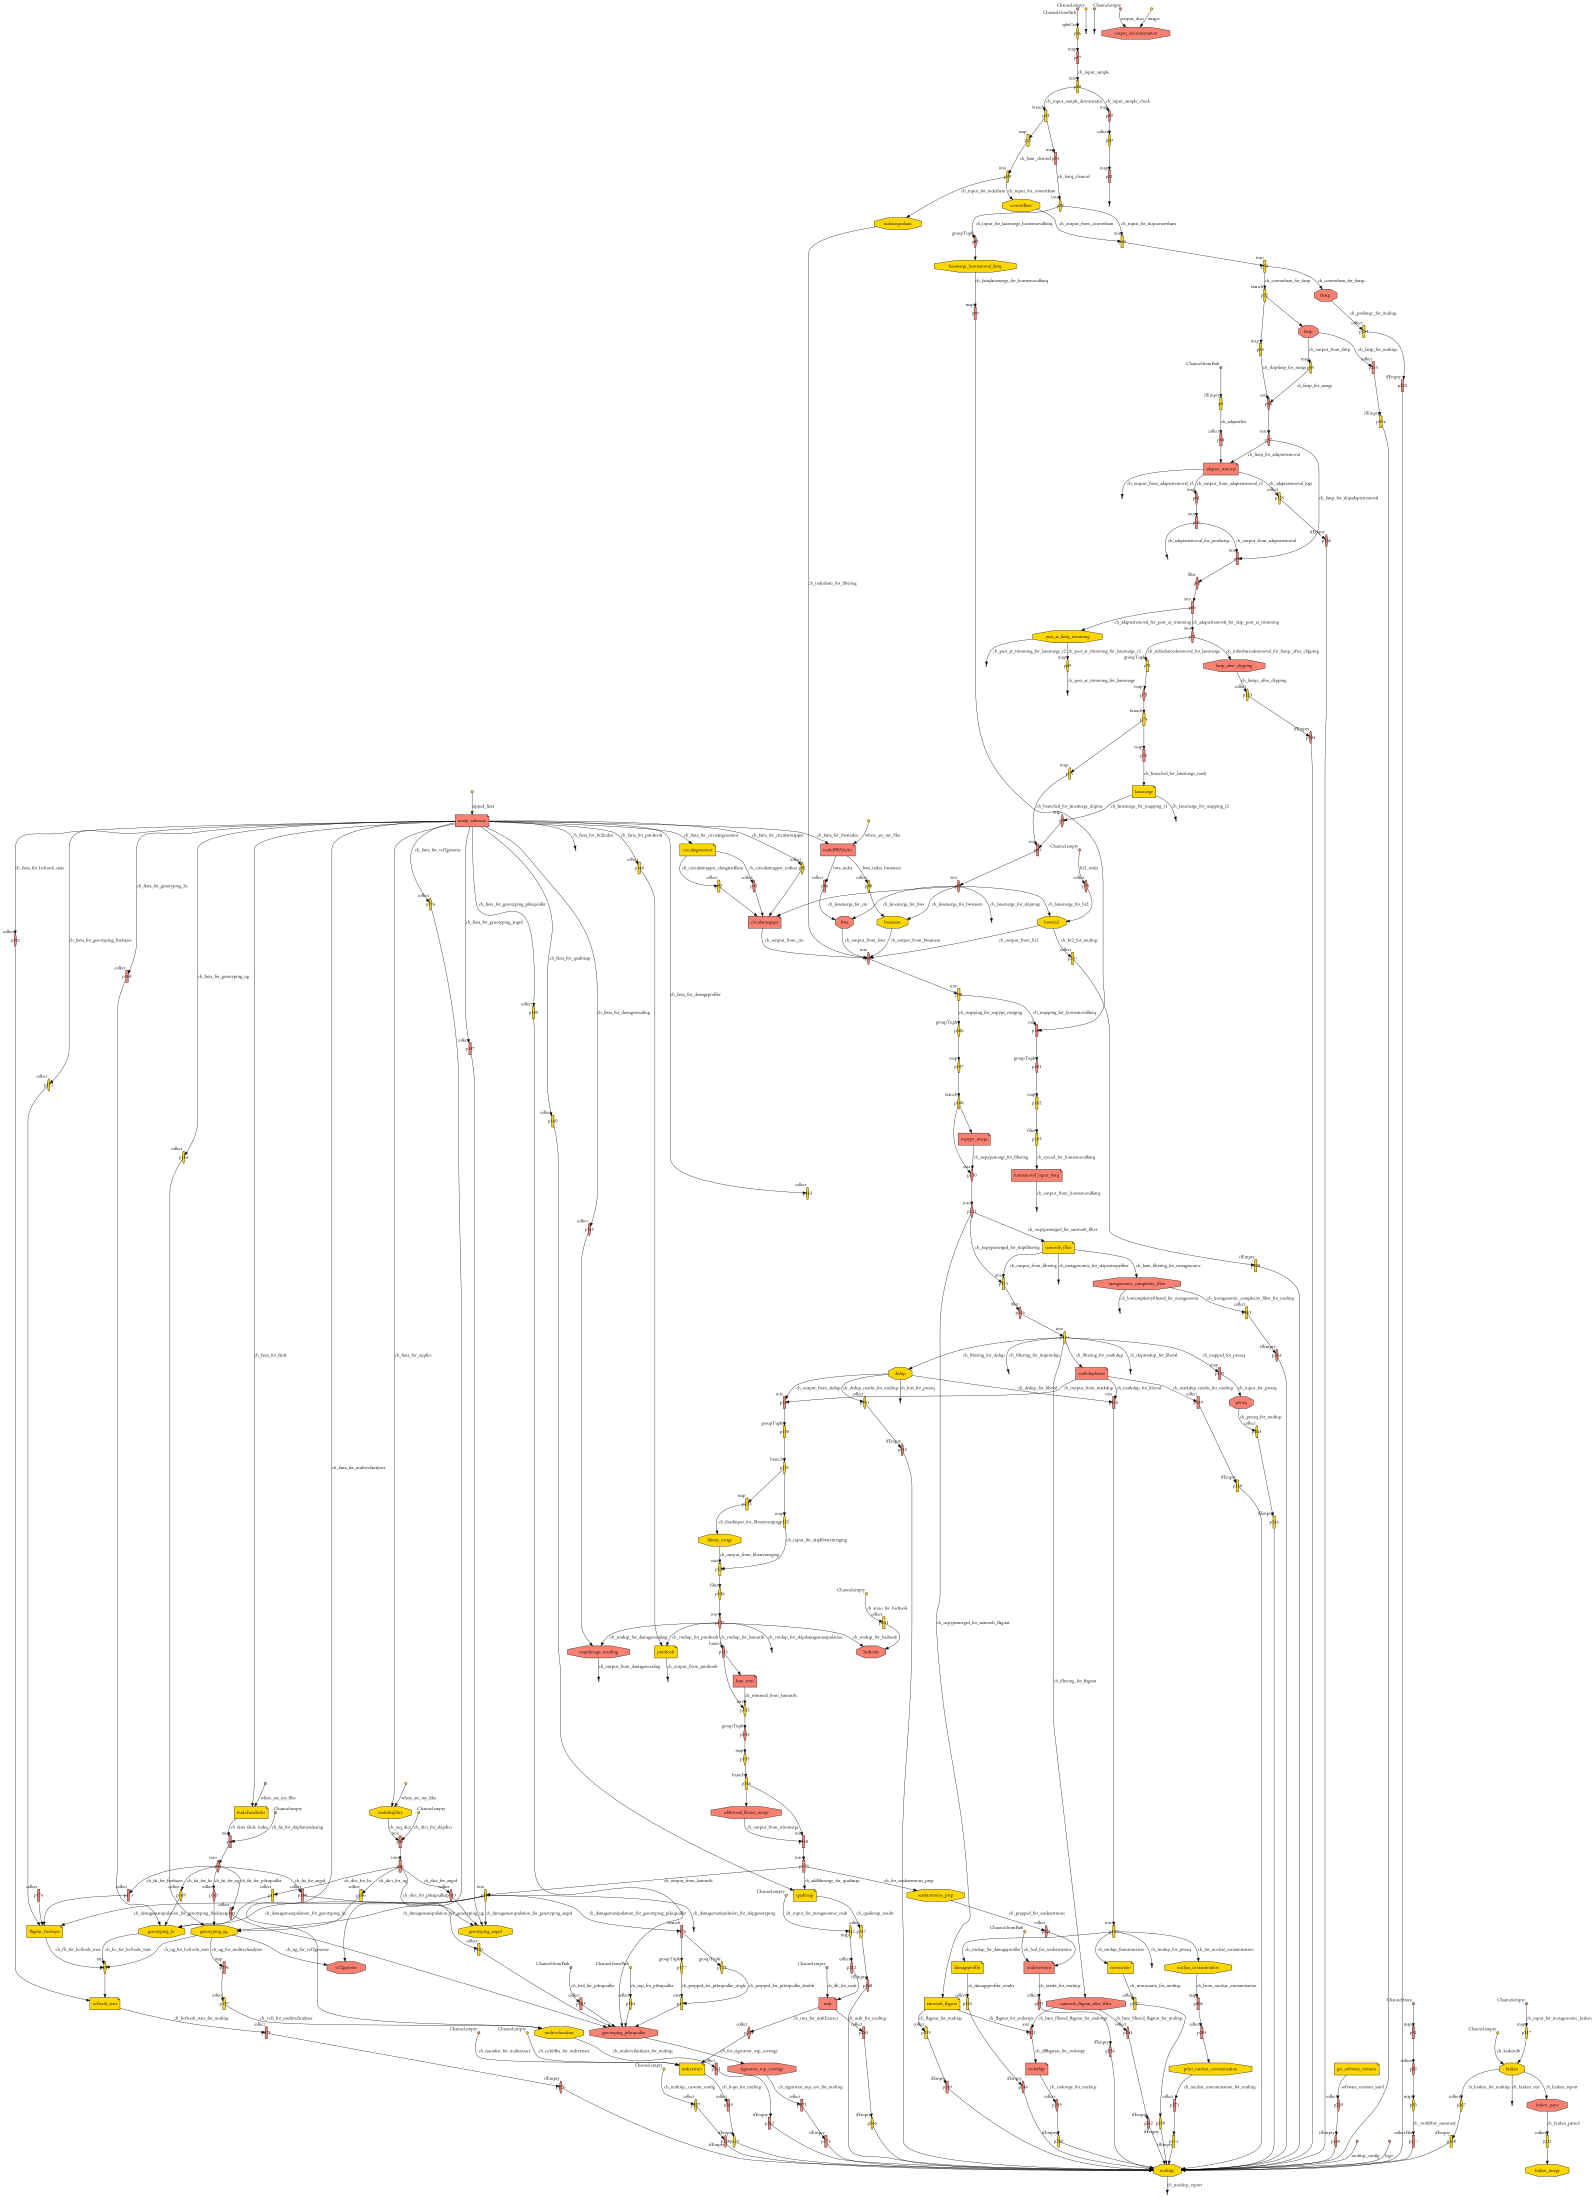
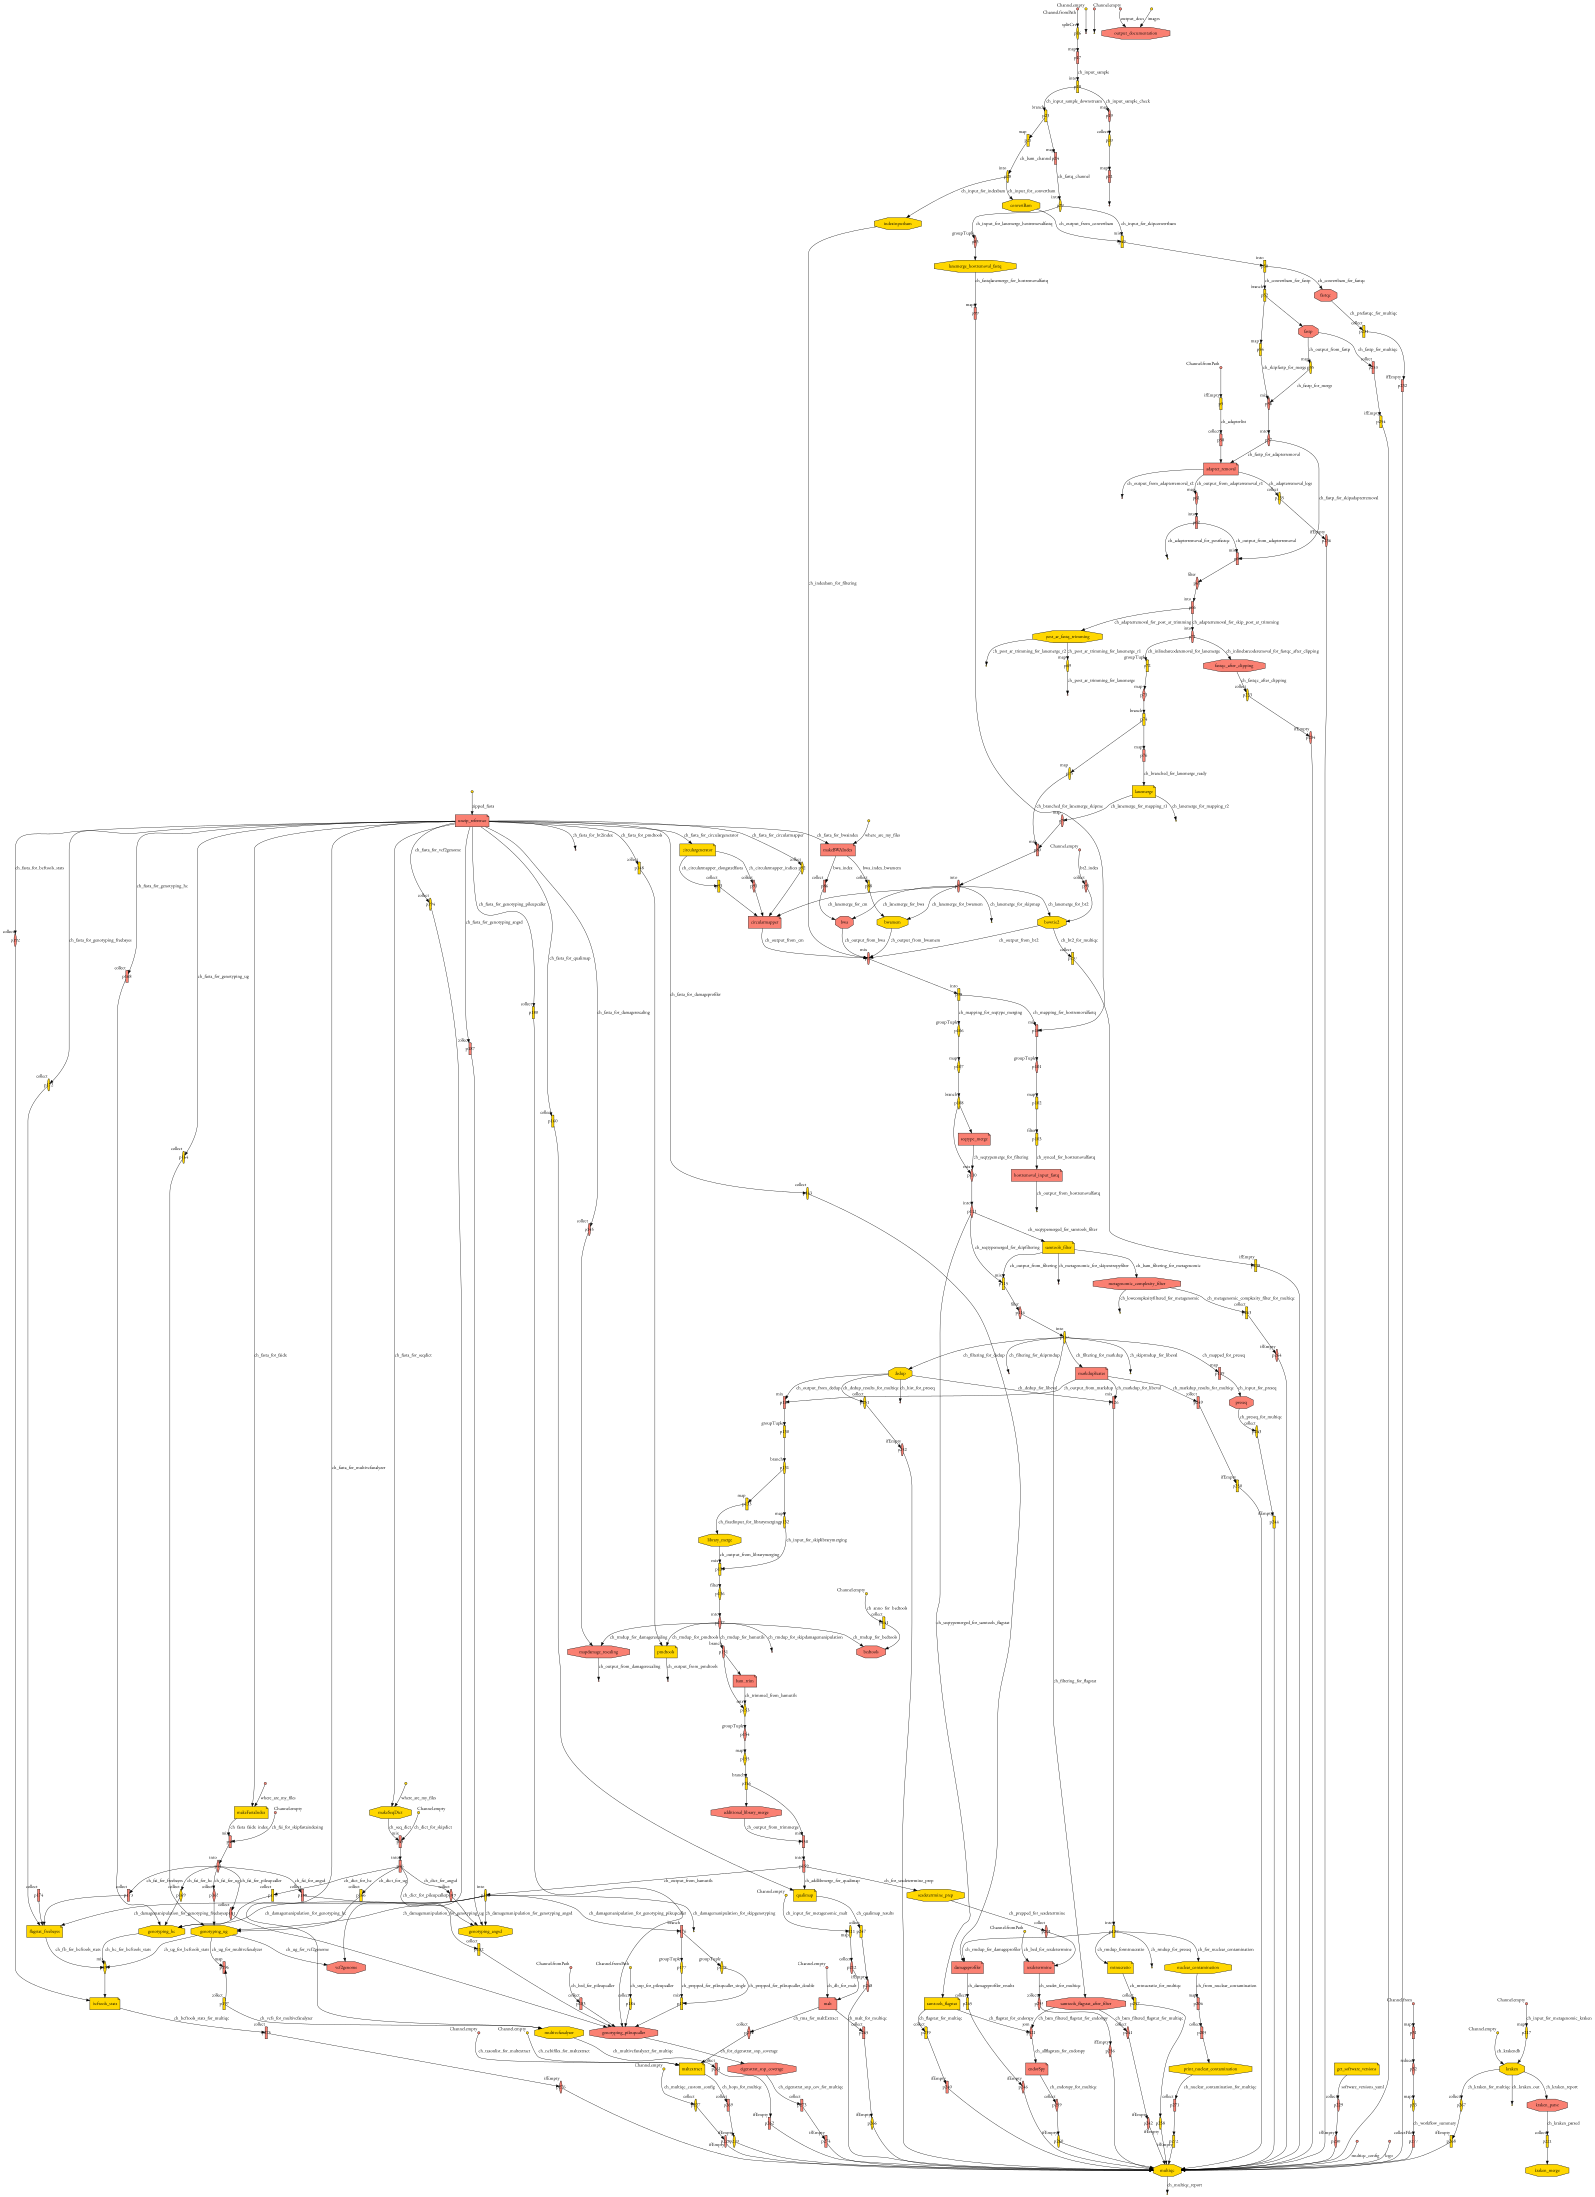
(1234, 666) -> (1234, 666)
none -> (1019, 1533)
(968, 1968) -> (968, 1968)
(222, 1984) -> (226, 1987)
